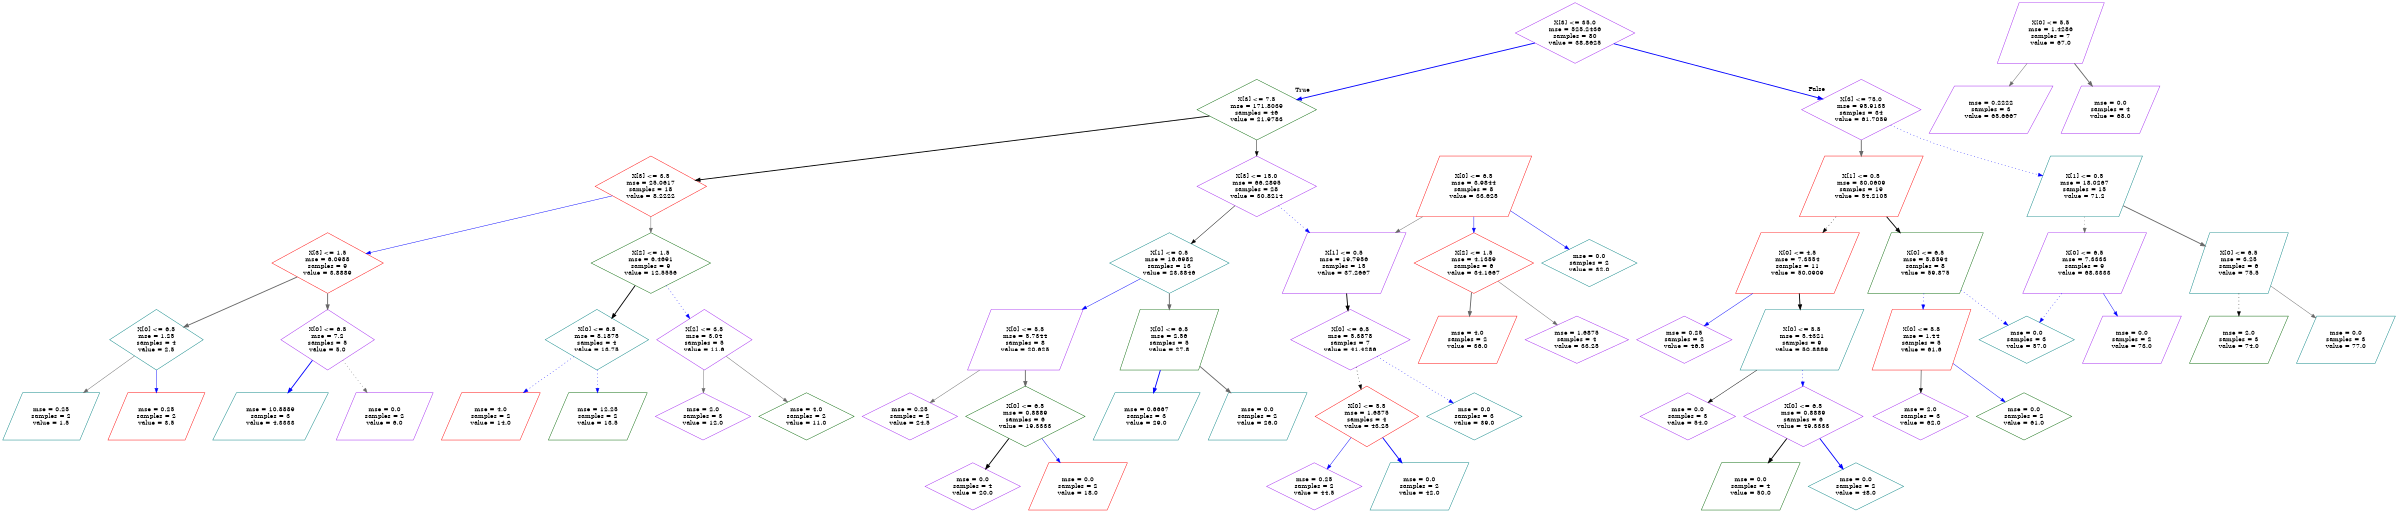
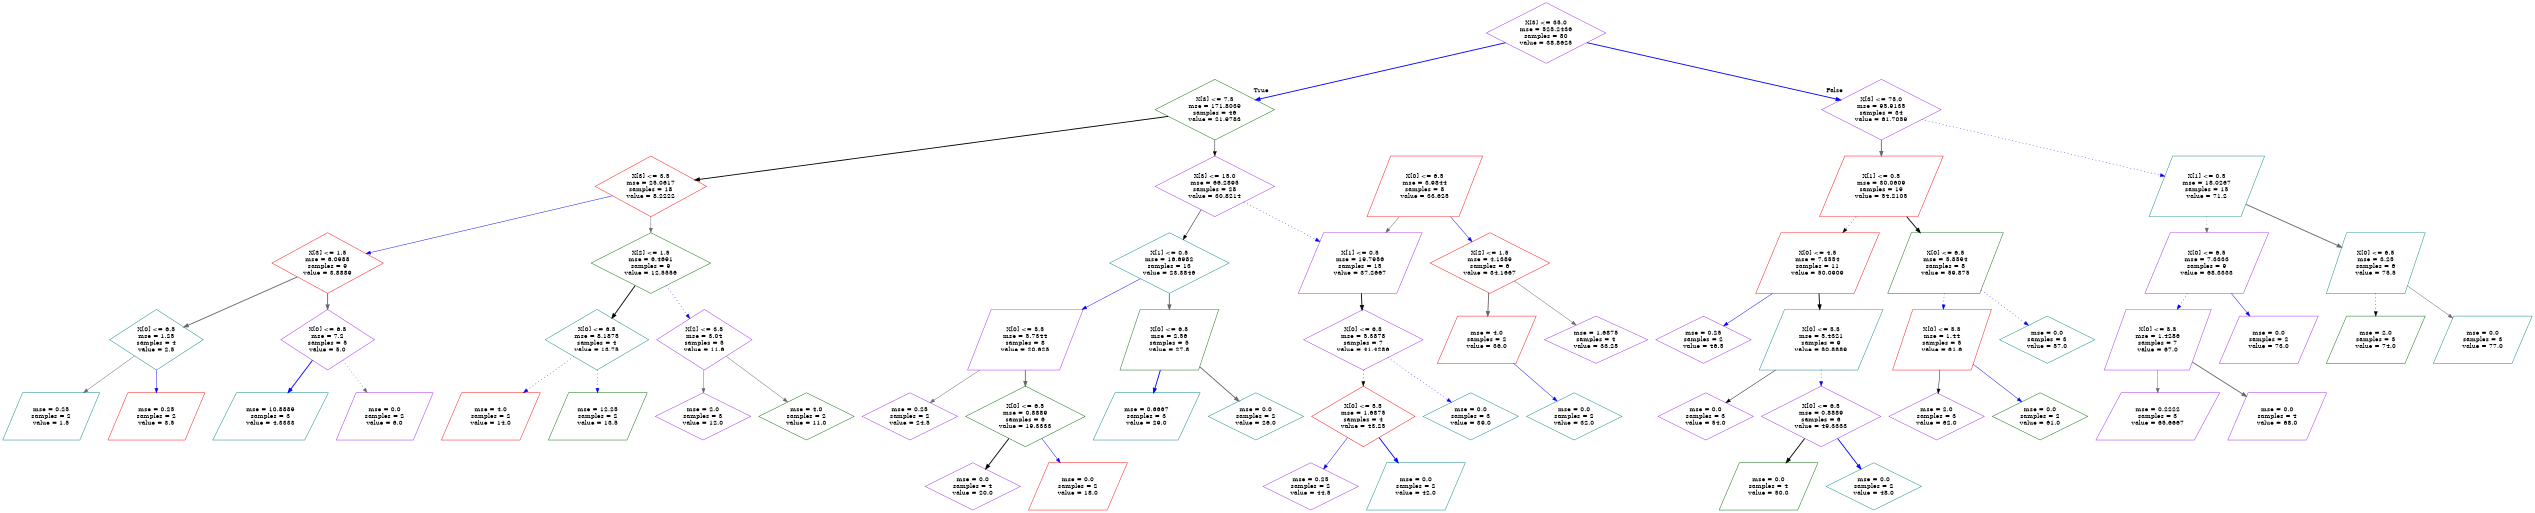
(1538, 229) -> (1534, 381)
(2052, 306) -> (2184, 299)
(1258, 416) -> (1256, 416)
